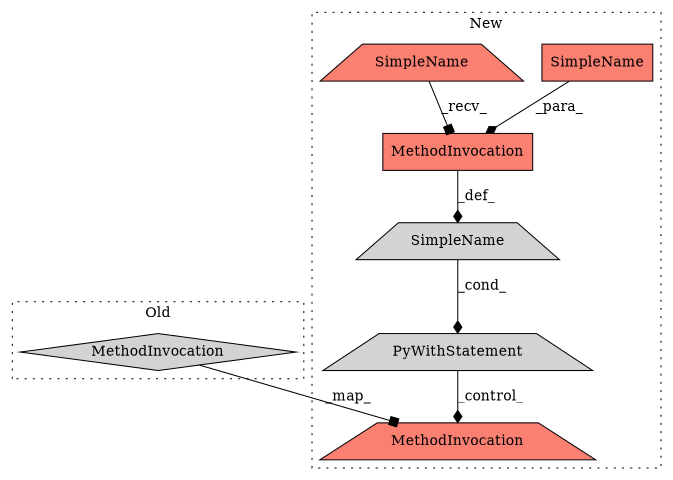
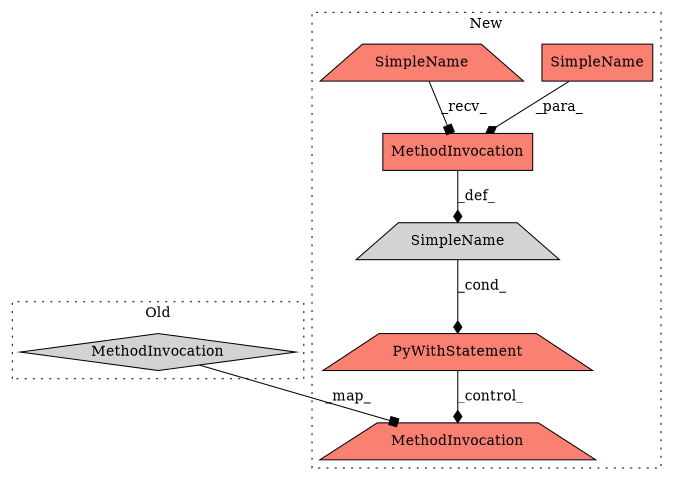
(458, 352) -> (458, 352)
